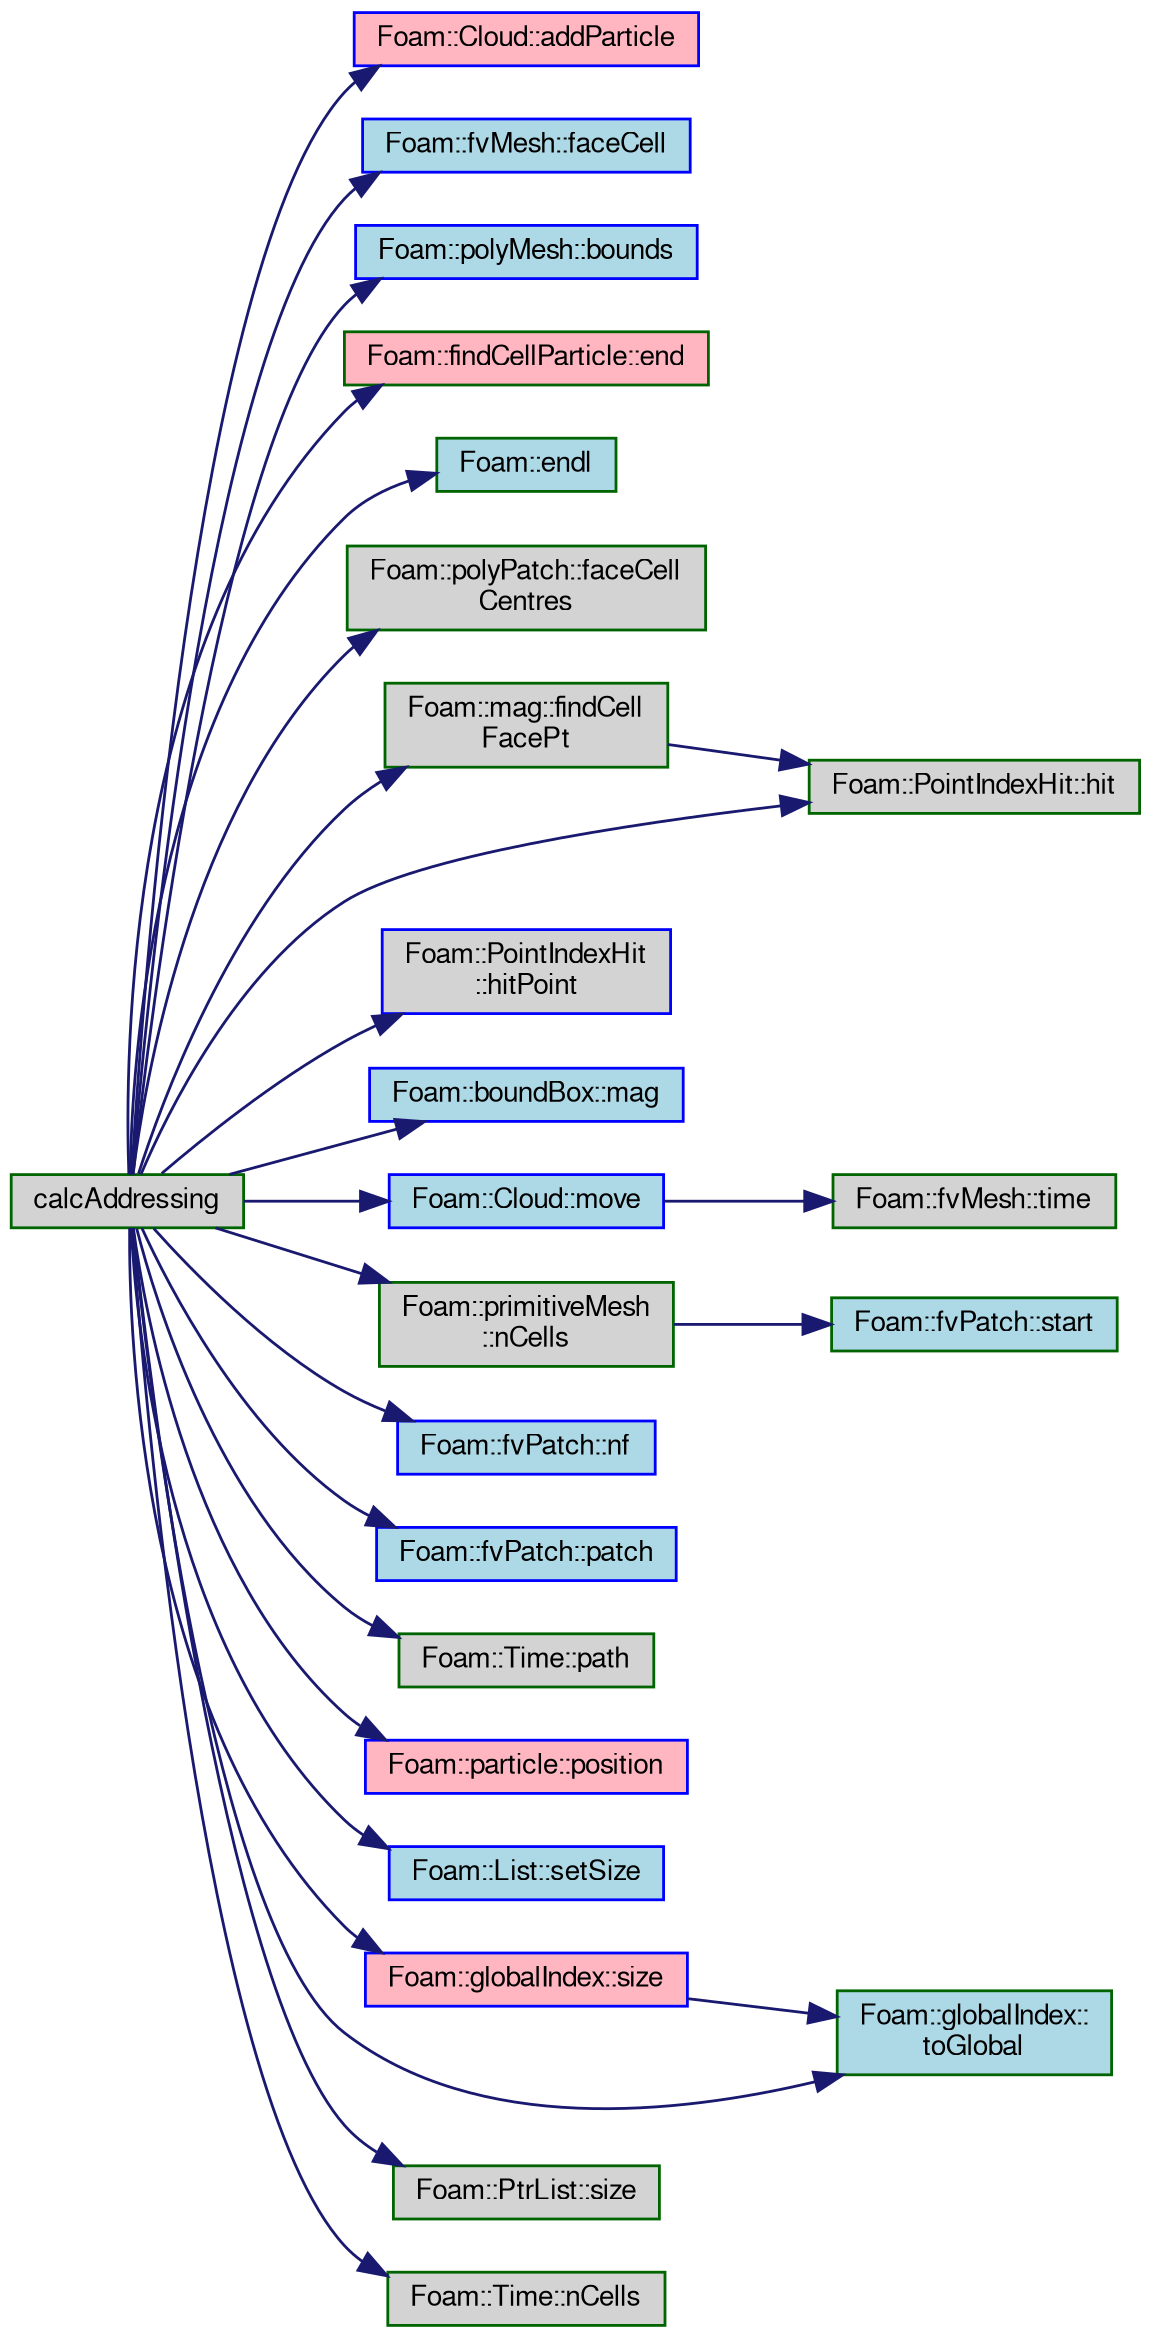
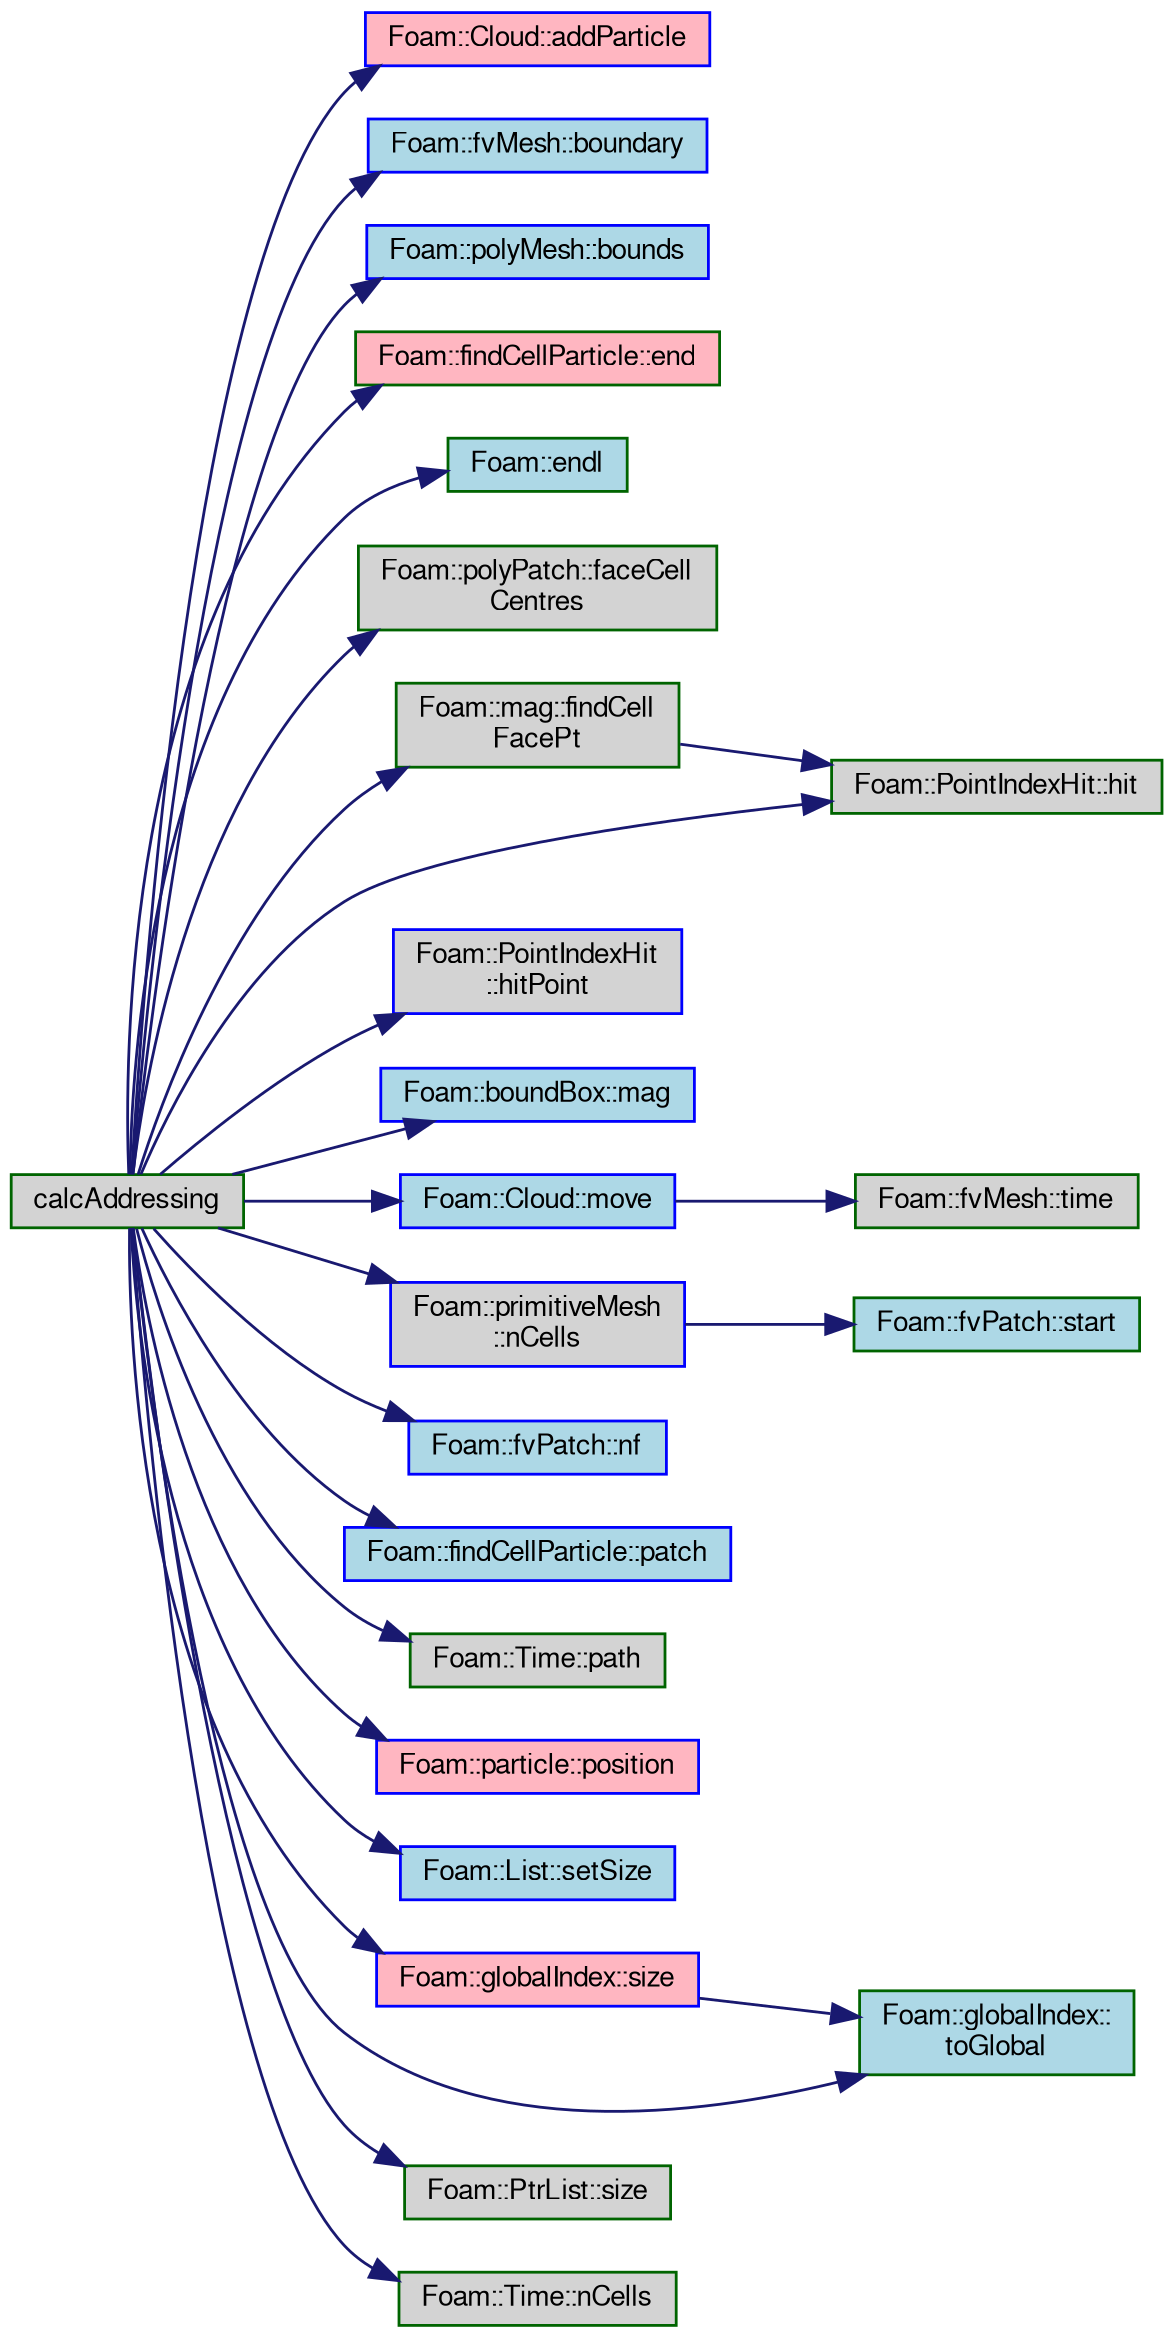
(526, 146) -> (538, 146)
(526, 1324) -> (538, 1324)
(526, 1554) -> (538, 1554)
